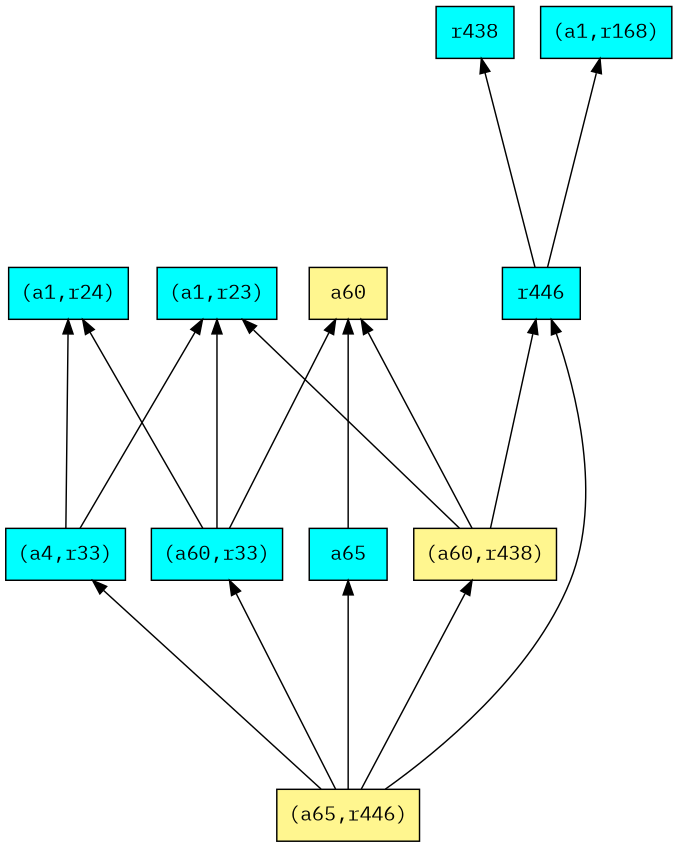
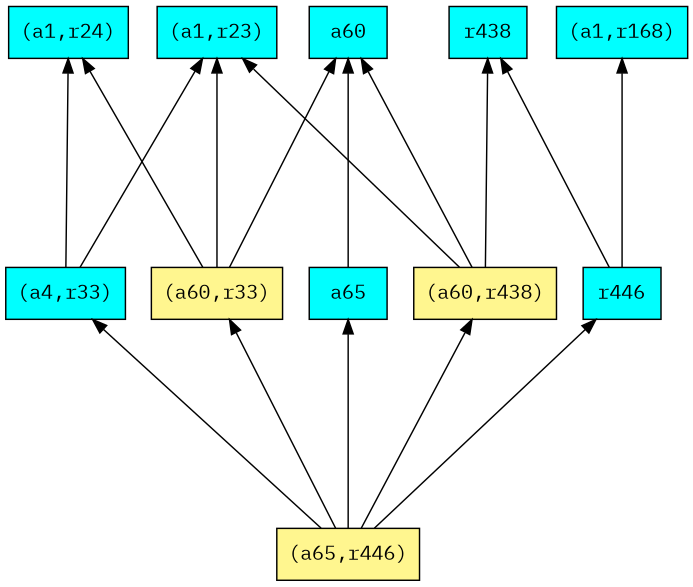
(348, 293) -> (348, 32)
(512, 431) -> (486, 170)
(217, 554) -> (217, 293)
